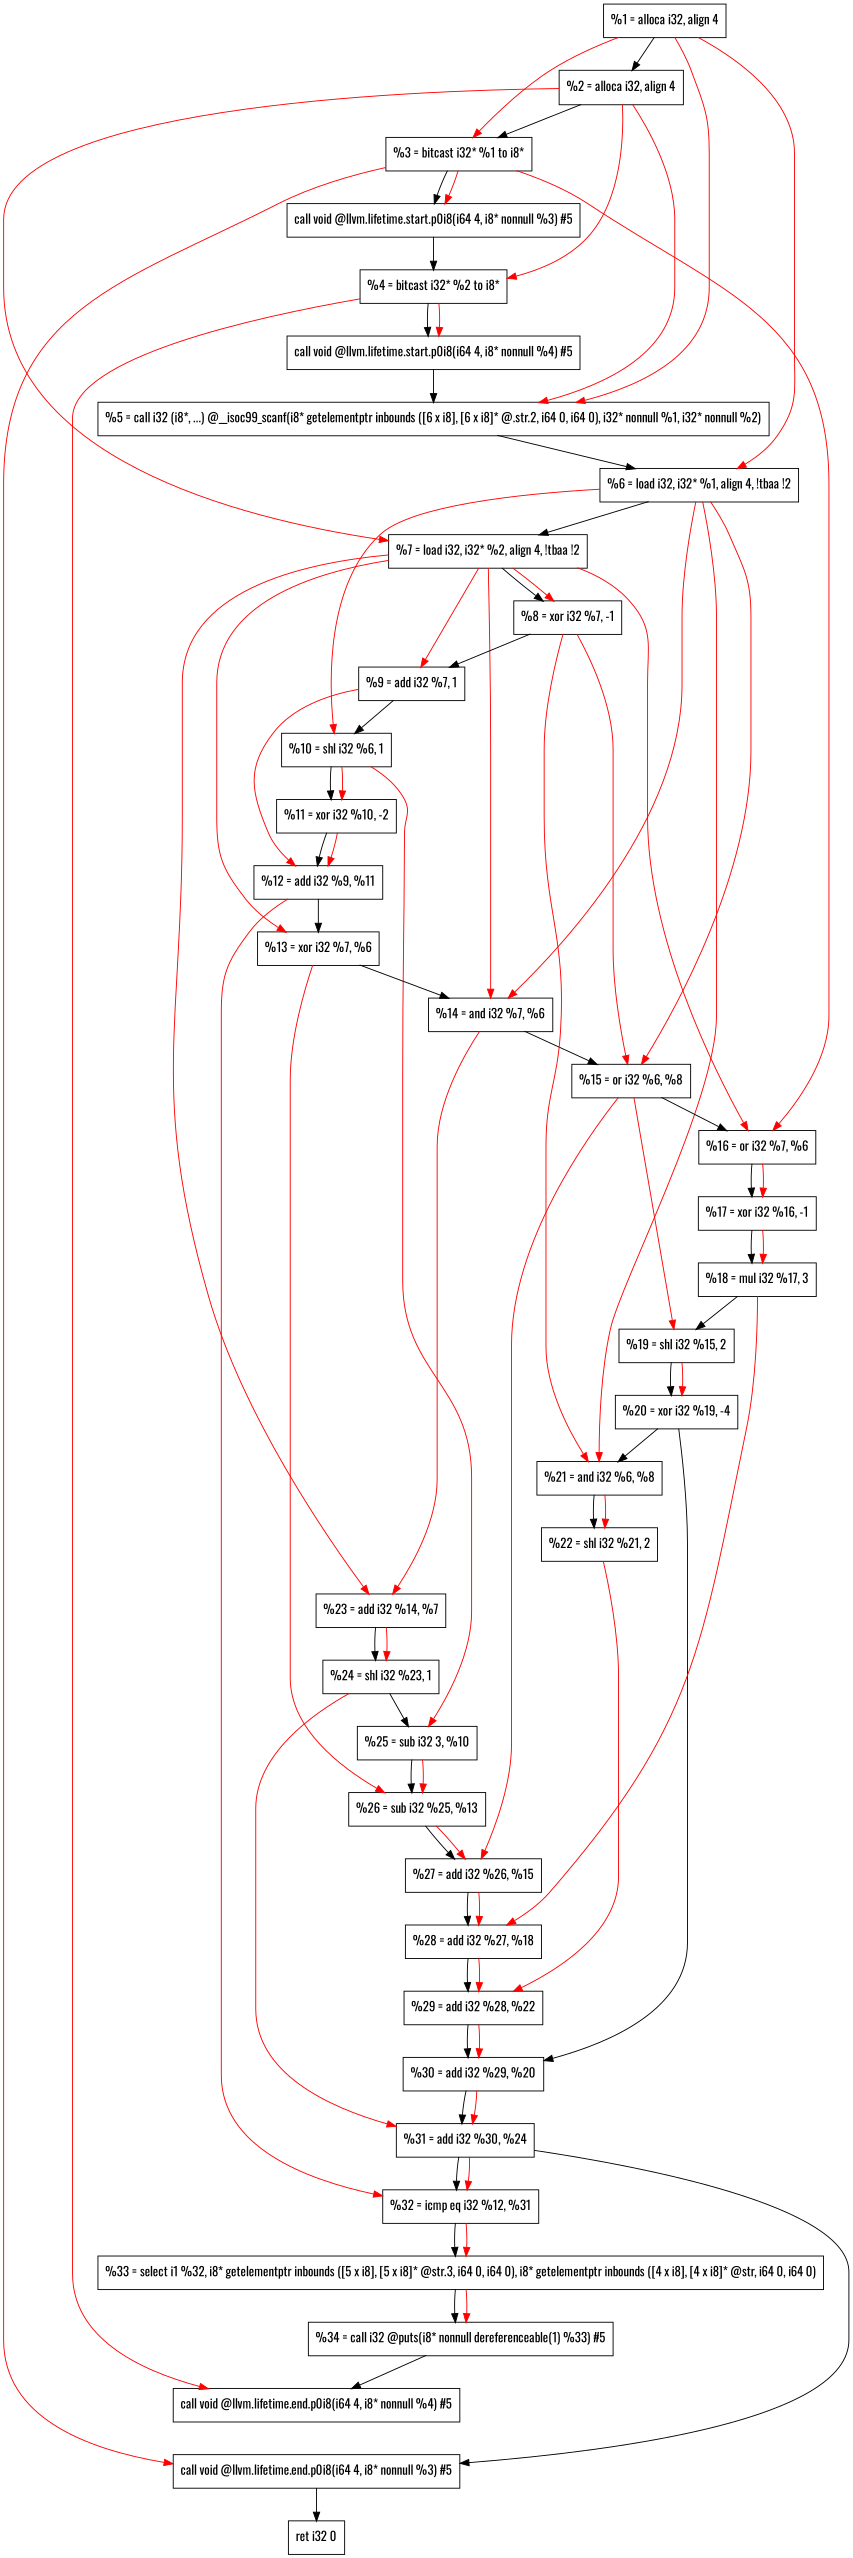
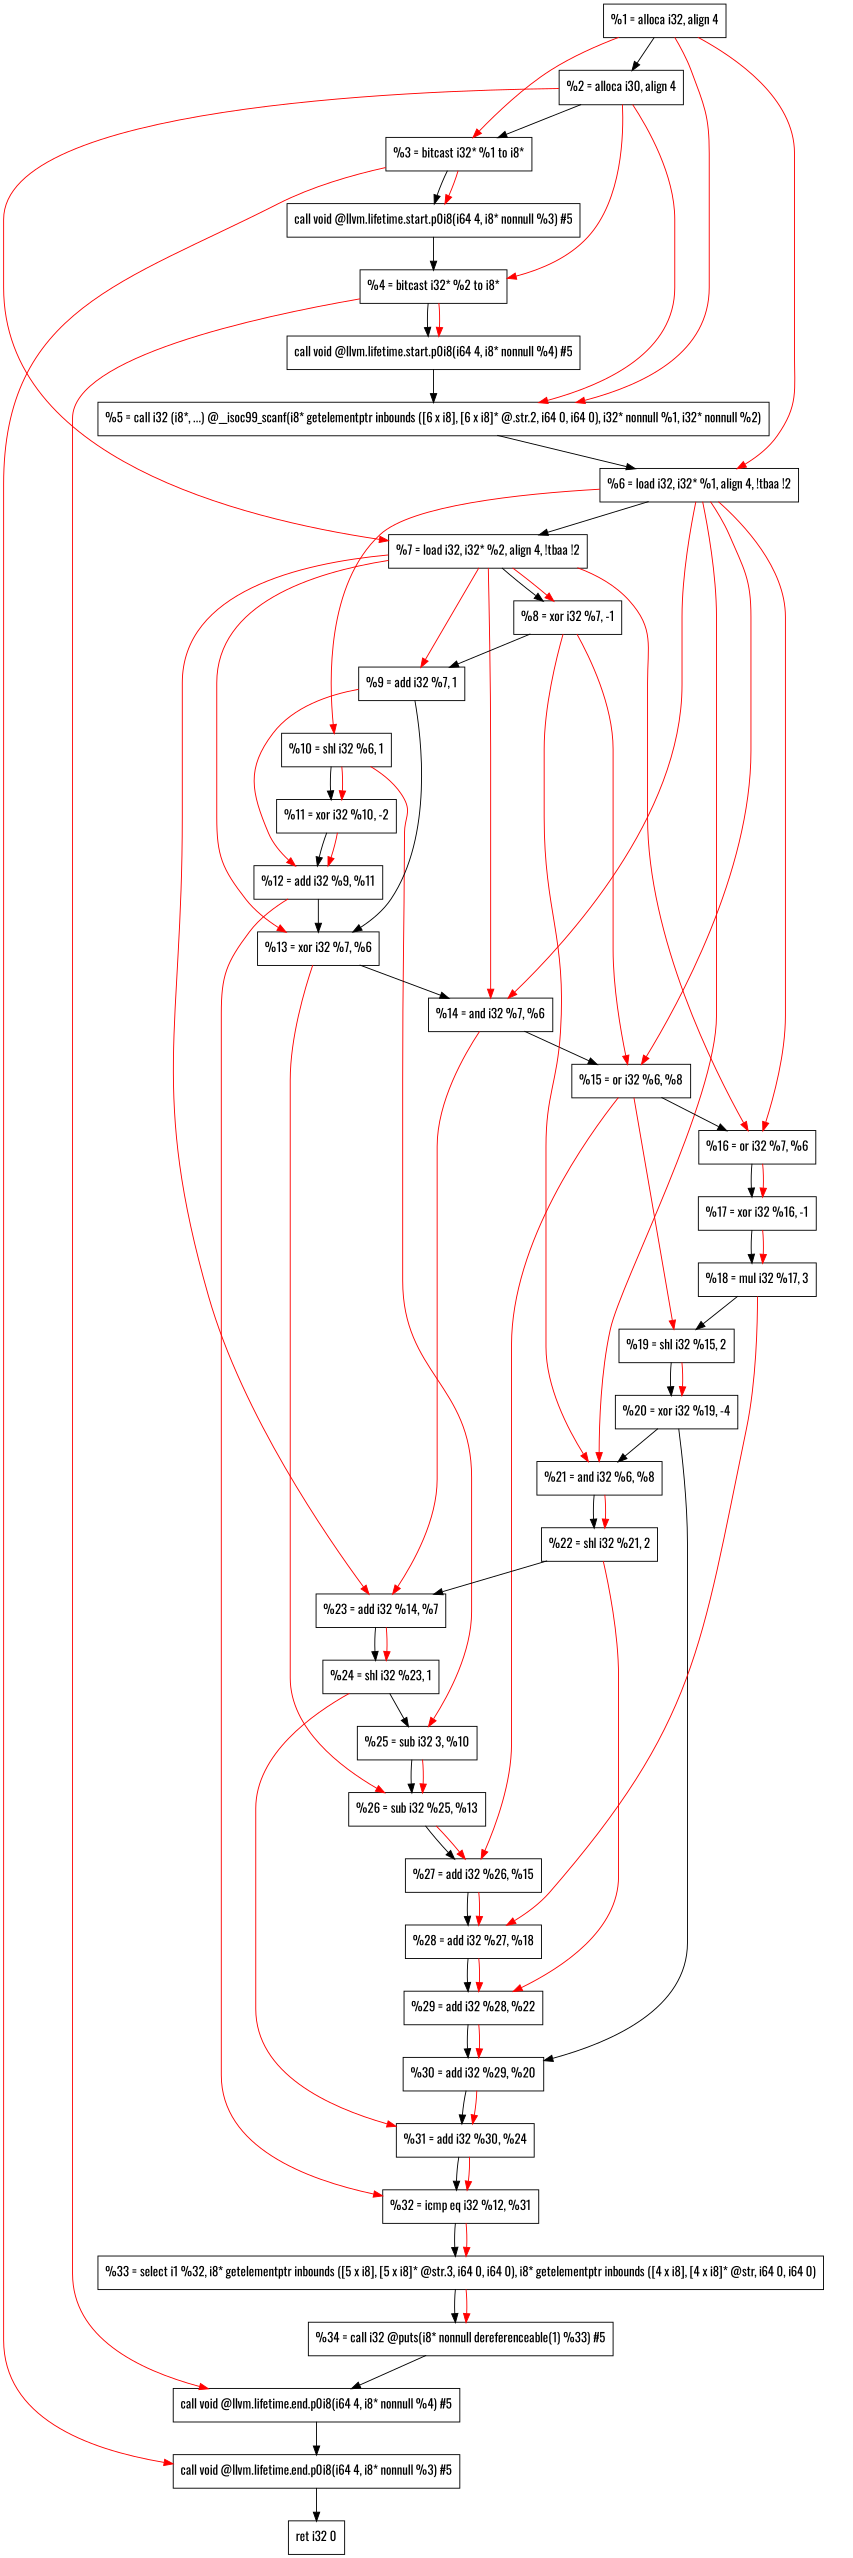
(621, 88) -> (621, 88)
(829, 574) -> (785, 802)
(378, 714) -> (418, 823)
none -> (495, 1576)
(849, 2339) -> (317, 2434)
